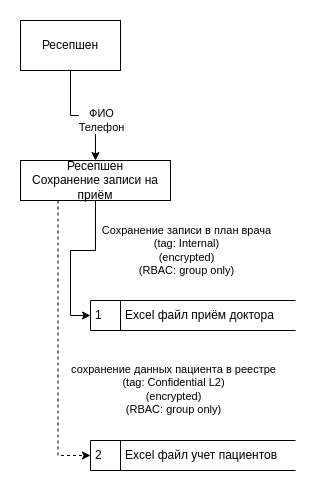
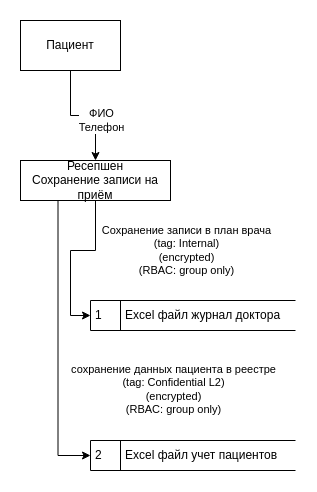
(71, 46) -> (71, 46)
(180, 316) -> (183, 316)
(58, 342) -> (58, 342)
